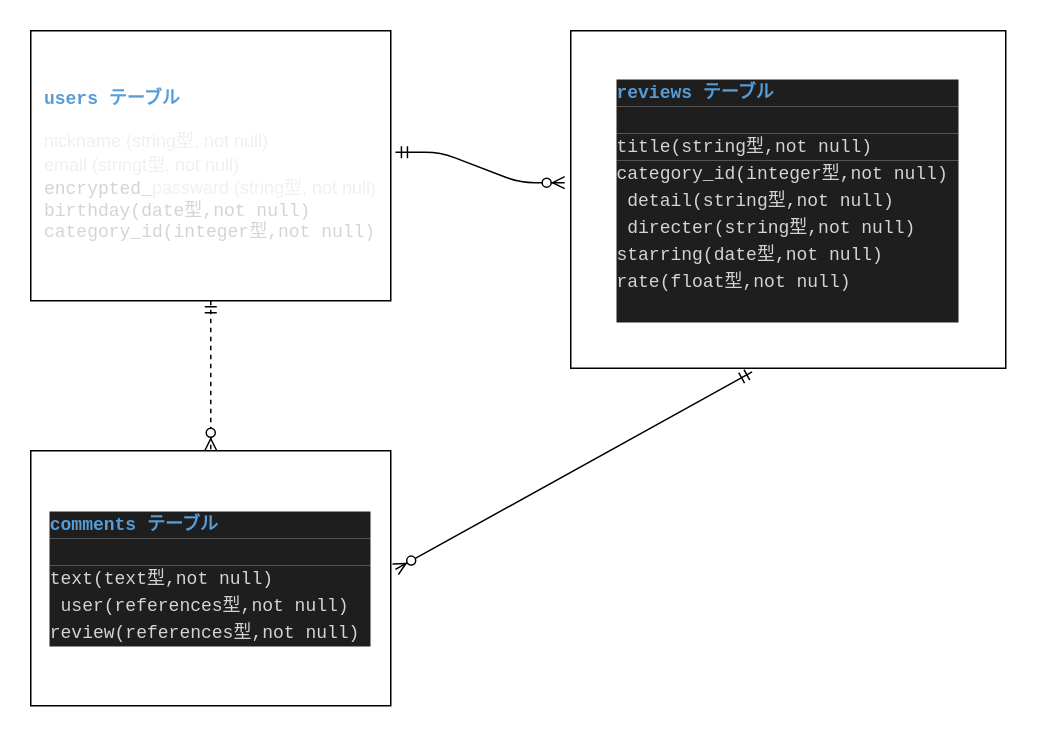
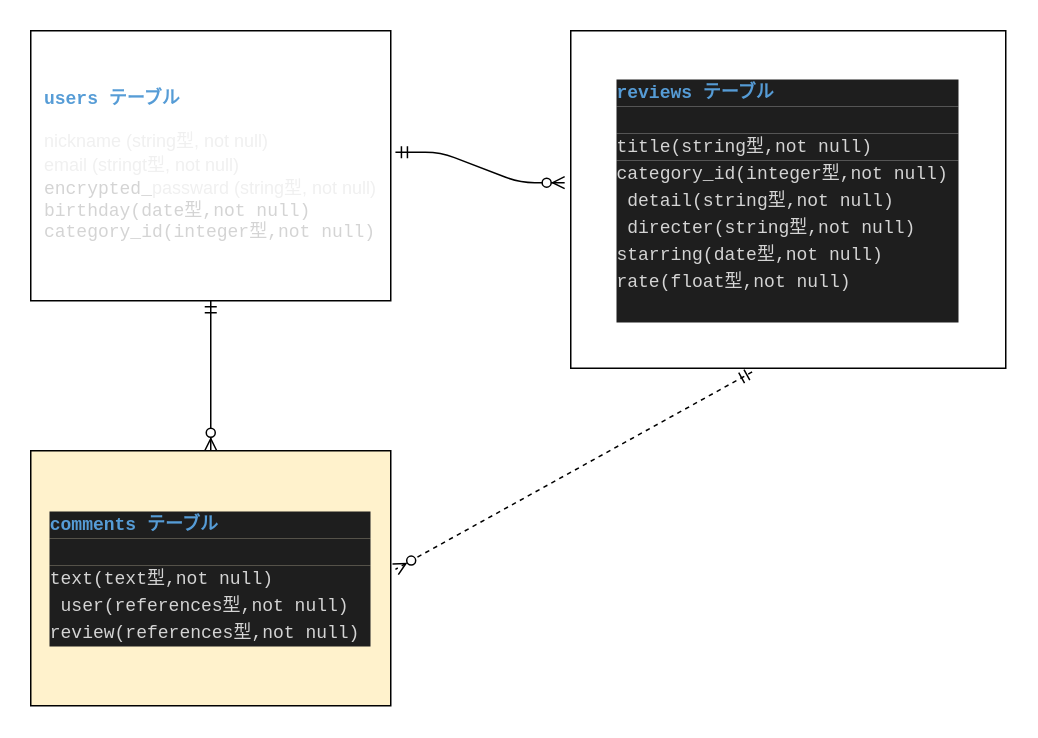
(211, 365) -> (211, 365)
(580, 467) -> (580, 467)
(211, 578) -> (211, 578)
